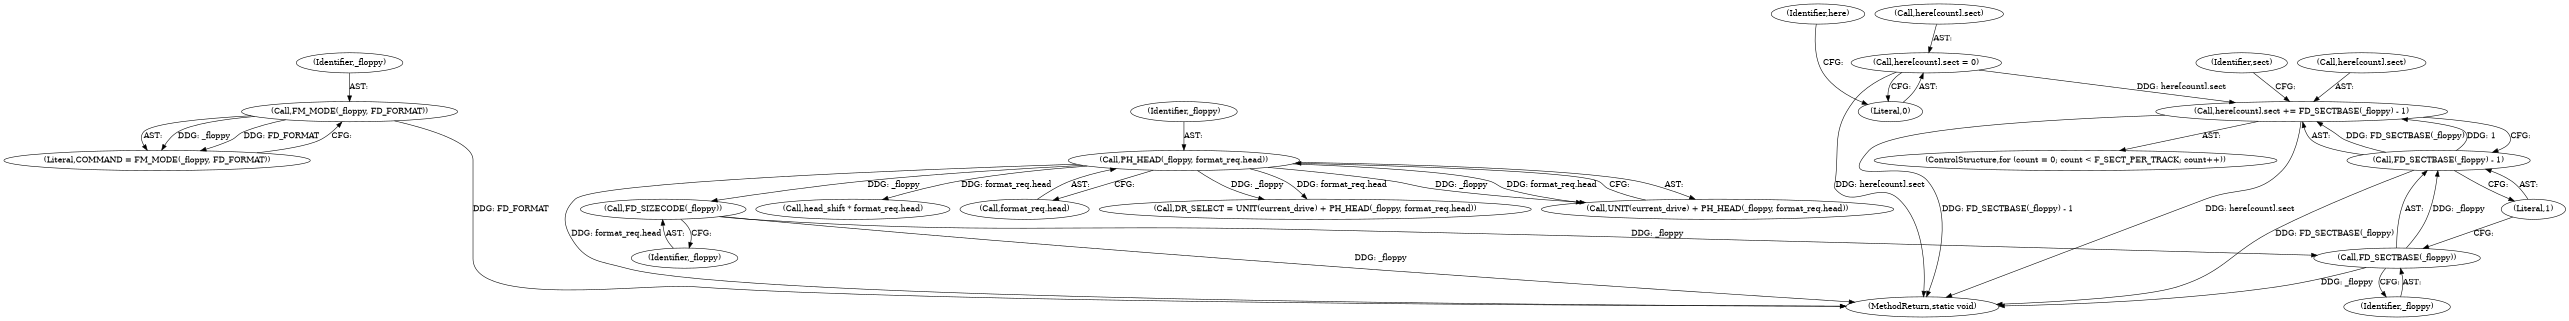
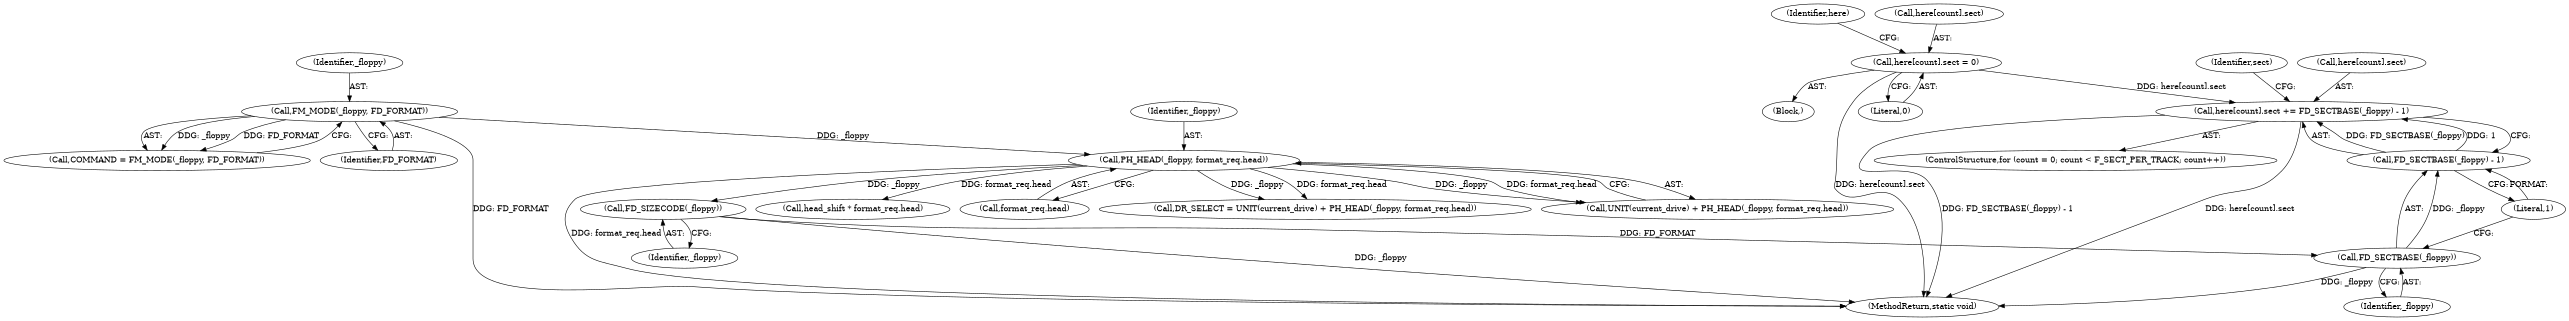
(1823, 73) -> (1869, 37)
none -> (1788, 112)
none -> (762, 136)
(157, 160) -> (157, 160)
none -> (389, 160)
(2530, 185) -> (2530, 185)
(1658, 234) -> (1658, 234)
(2217, 268) -> none
